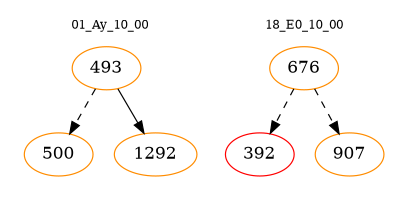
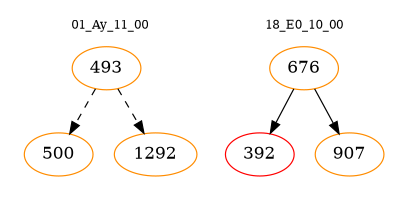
(110, 26) -> (110, 26)
(128, 106) -> (128, 106)
(285, 106) -> (285, 106)
(324, 106) -> (324, 106)
